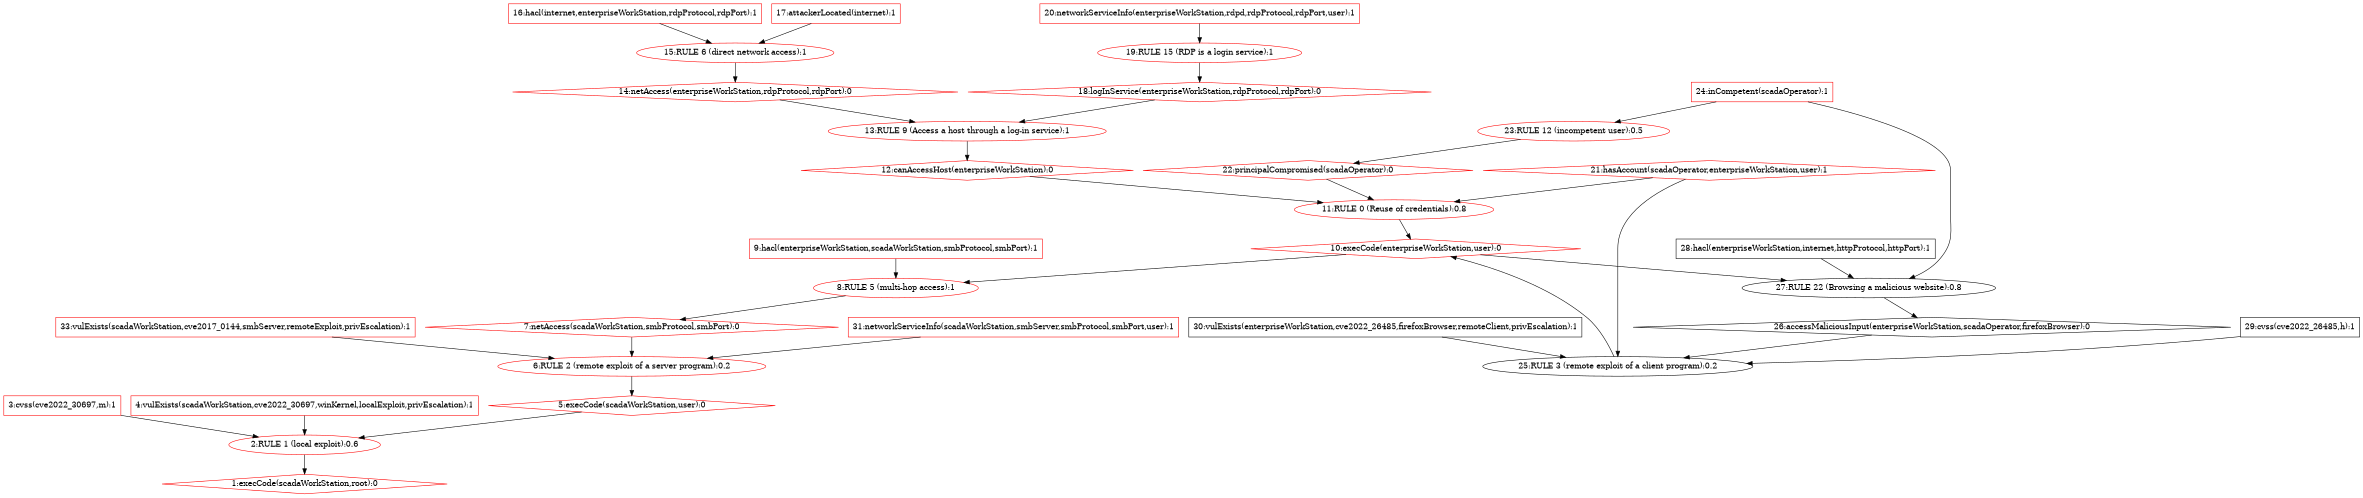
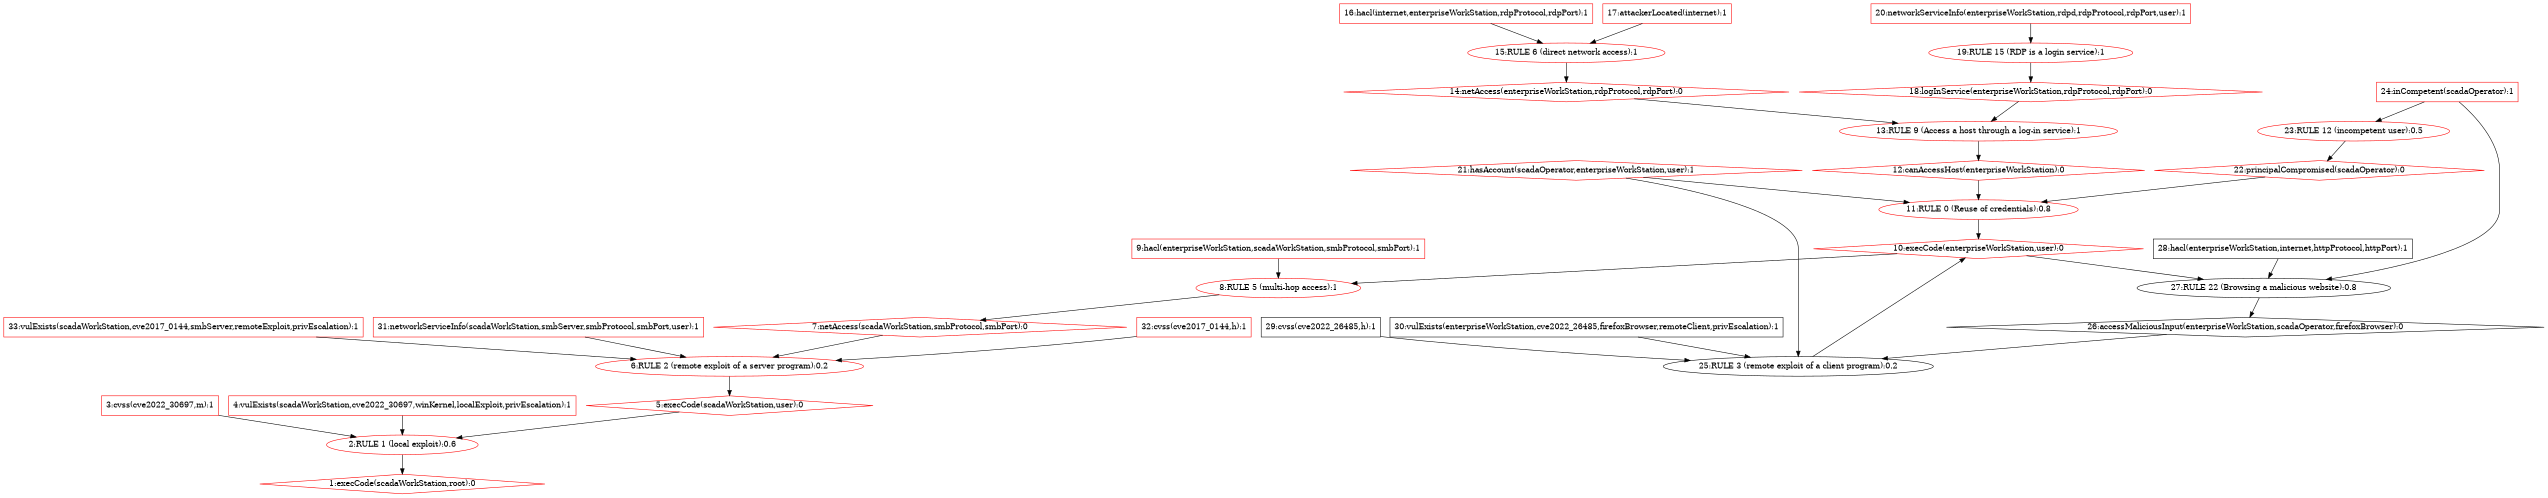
none -> (1194, 327)
